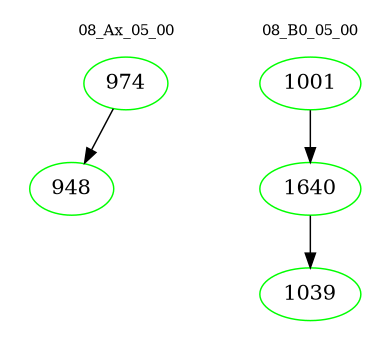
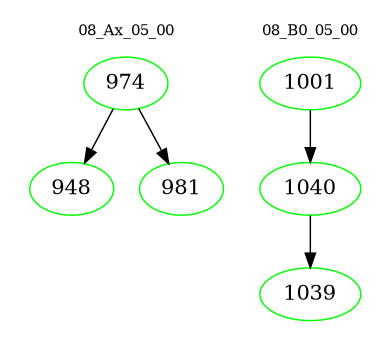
none -> (182, 189)
(310, 189) -> (310, 189)
